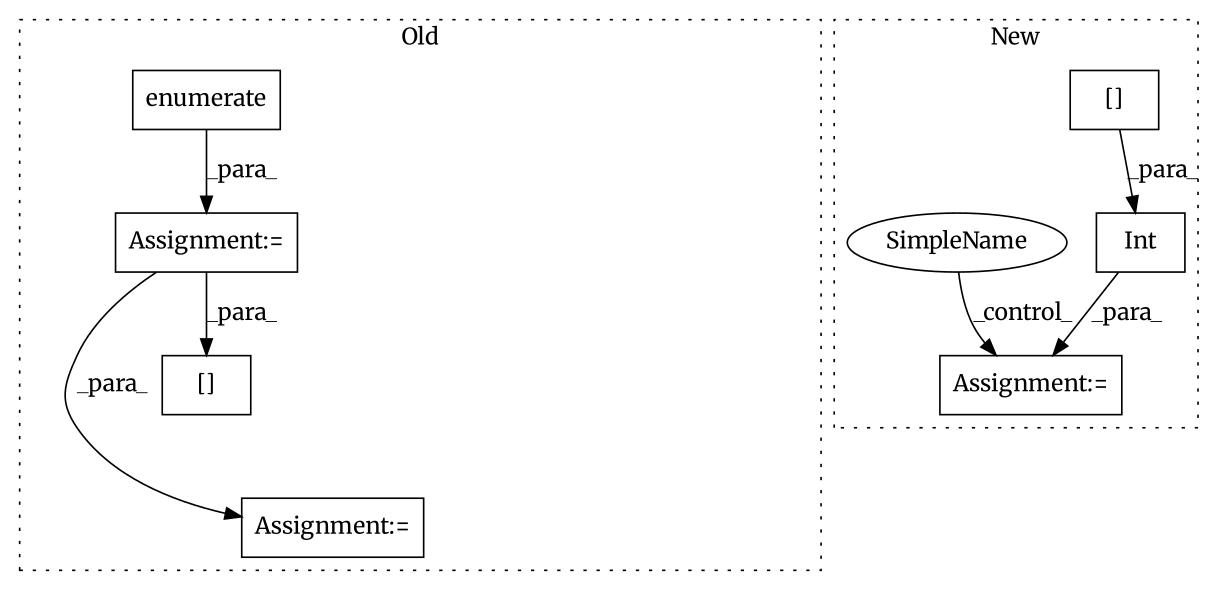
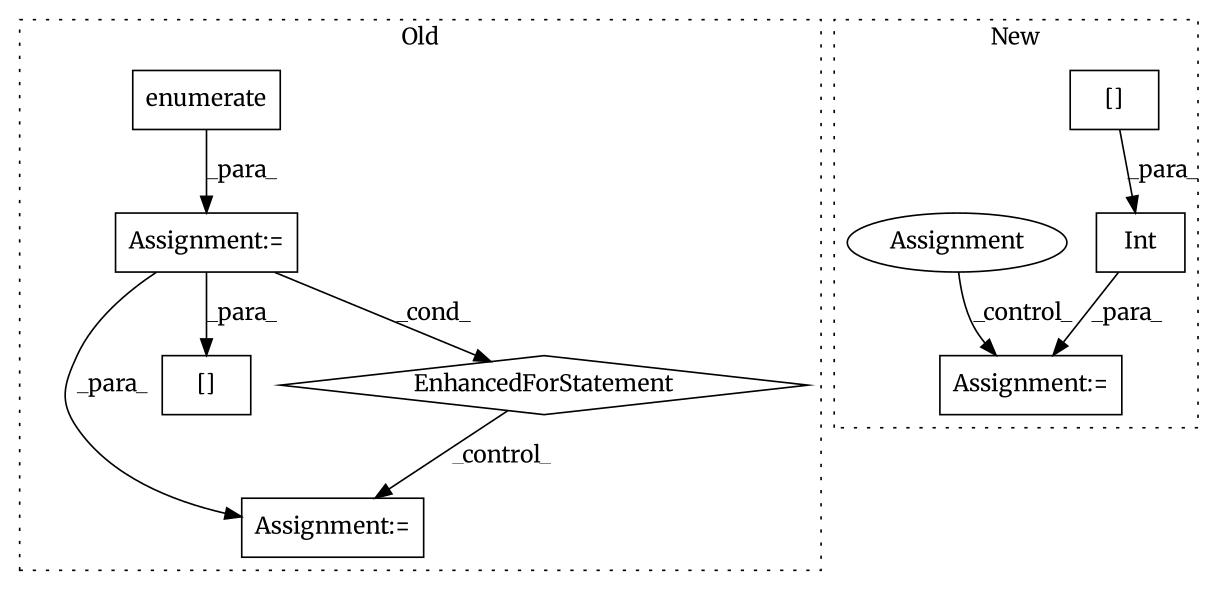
(957, 243) -> (957, 243)
none -> (544, 385)
